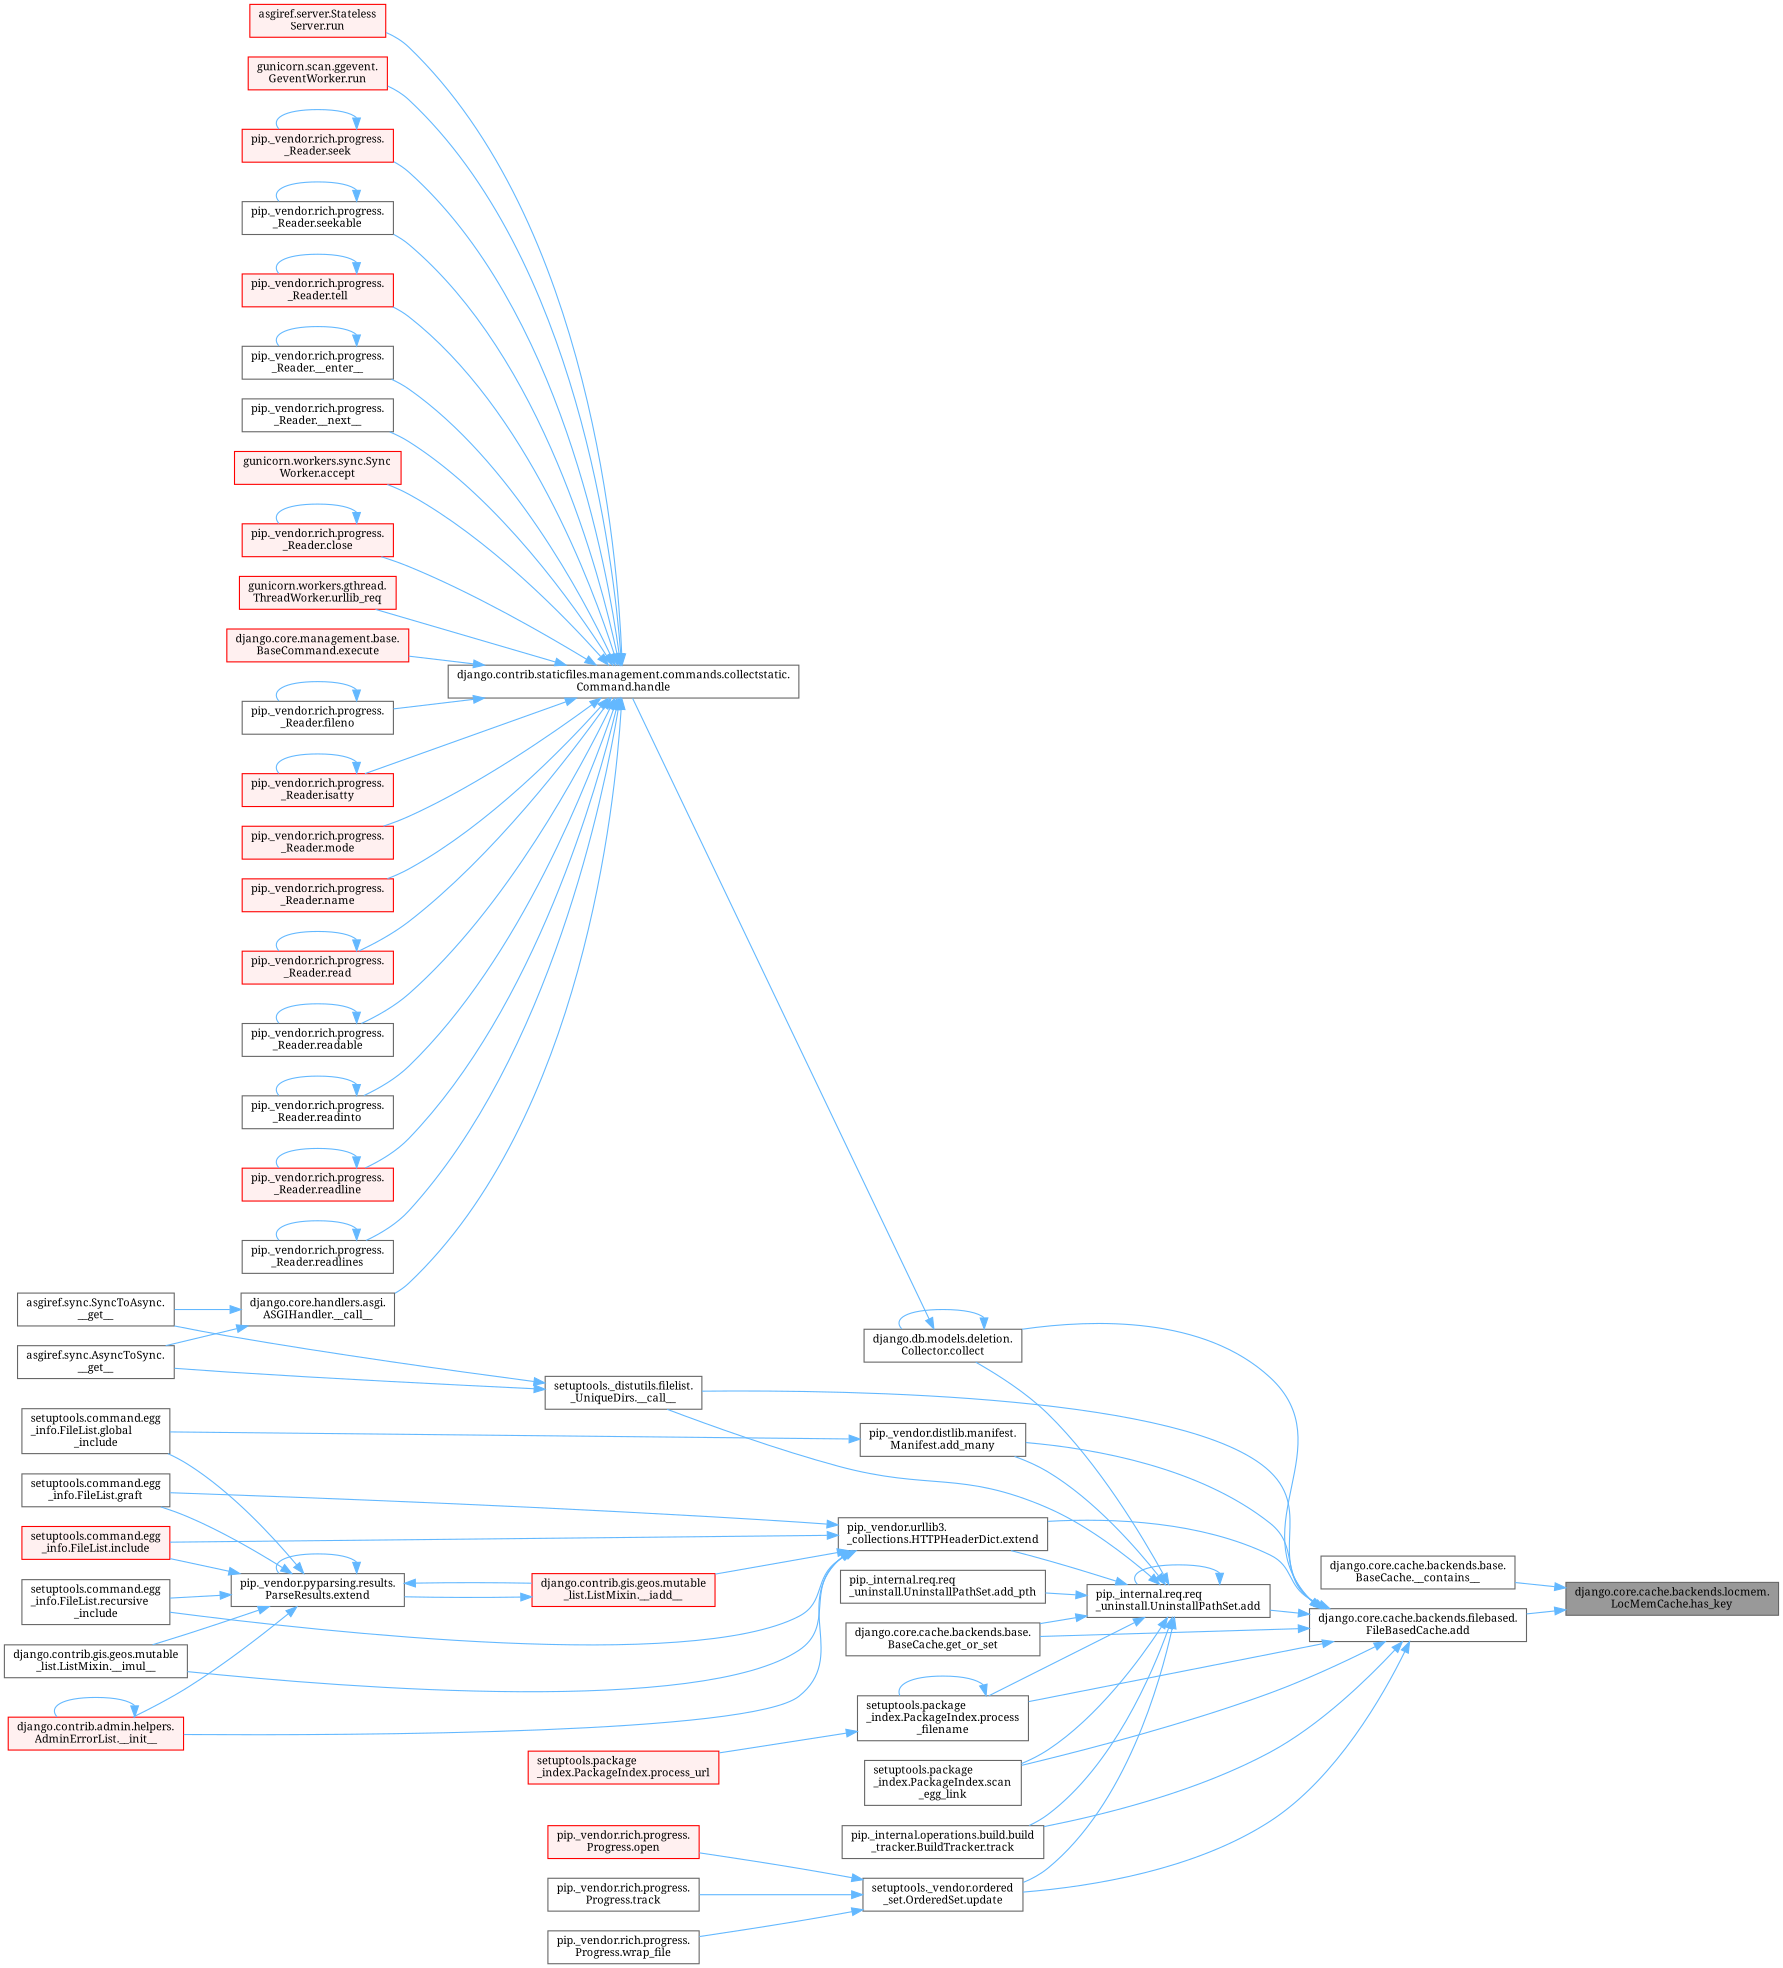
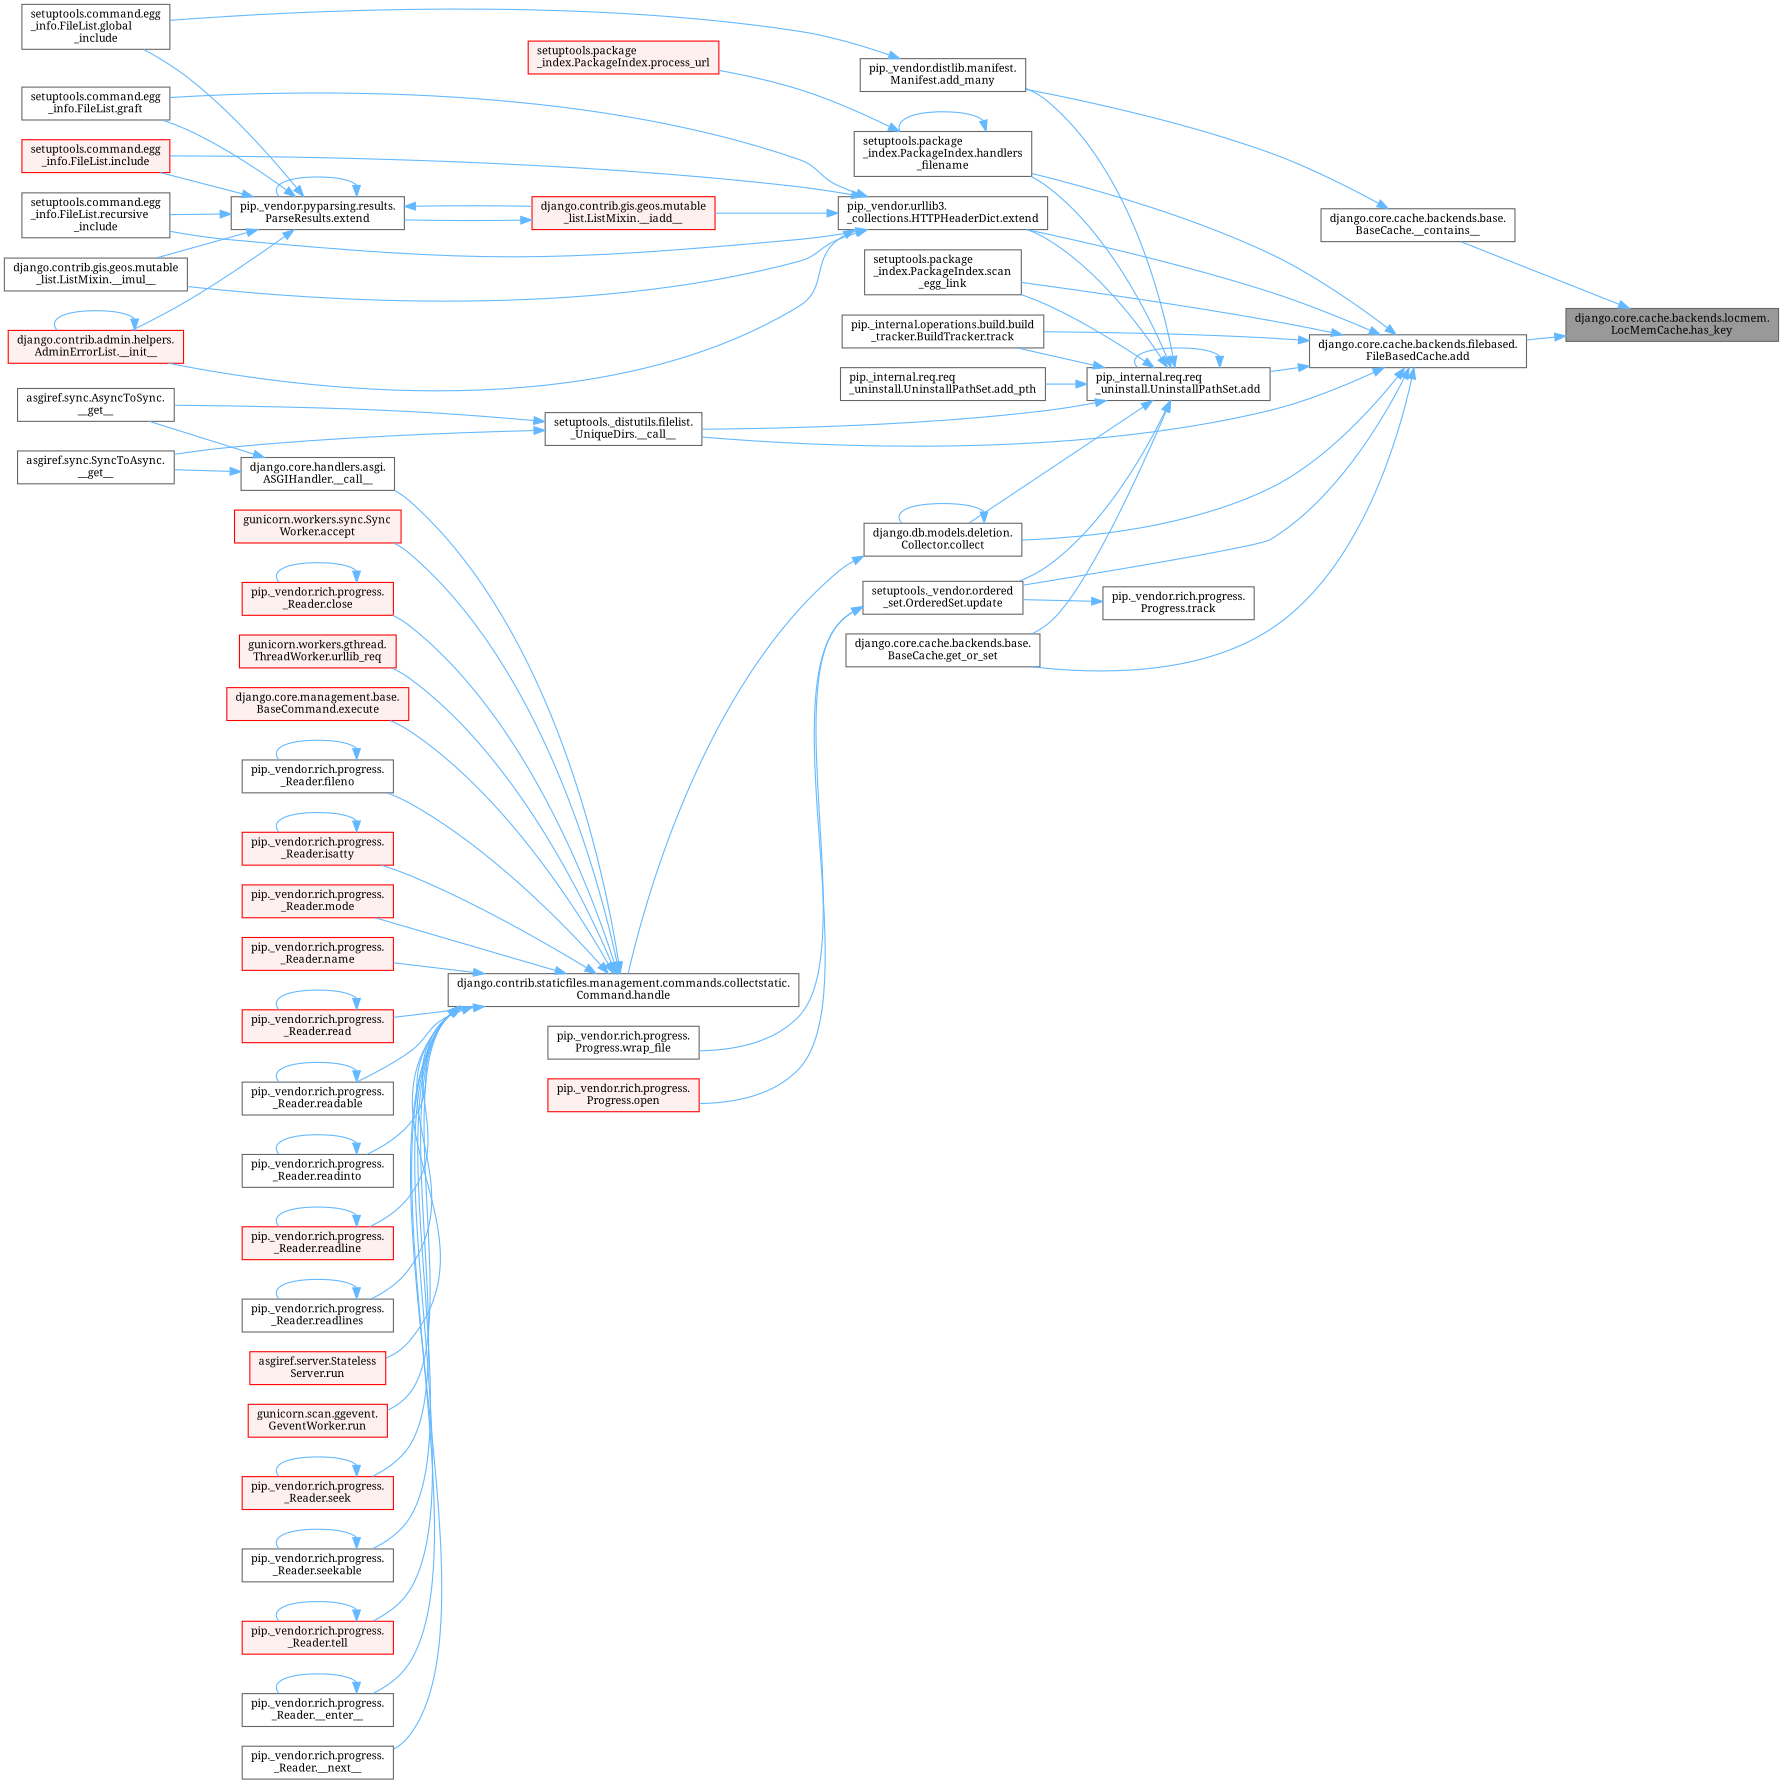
(1198, 1482) -> (1207, 132)
(943, 1718) -> (943, 154)
(776, 1895) -> (1057, 600)
